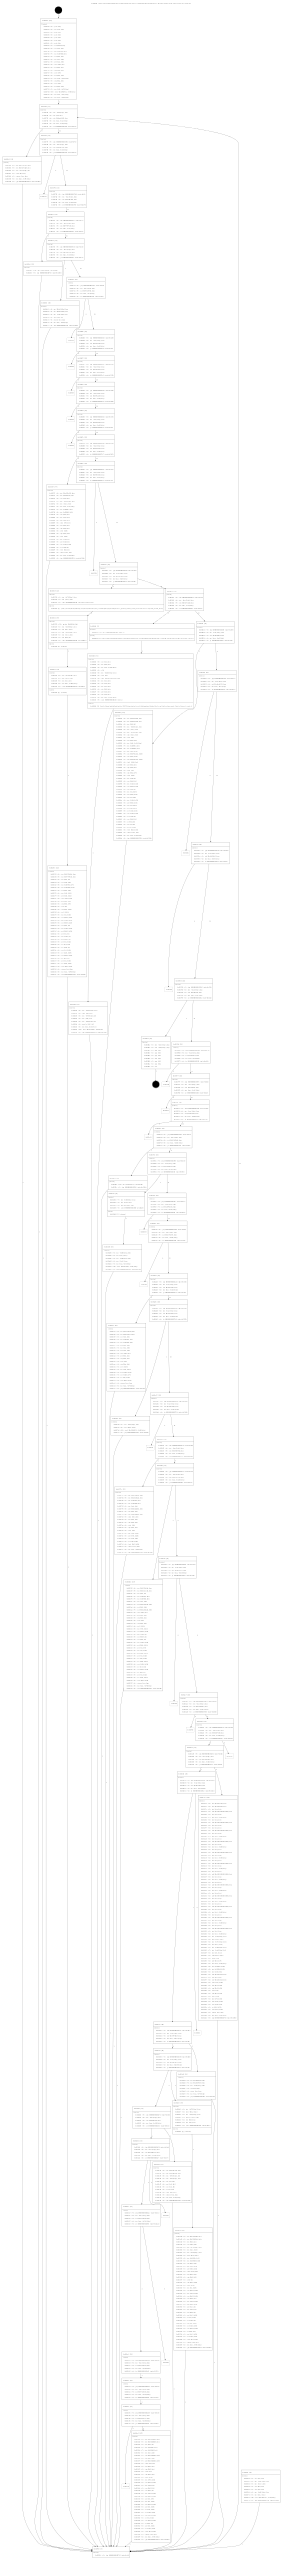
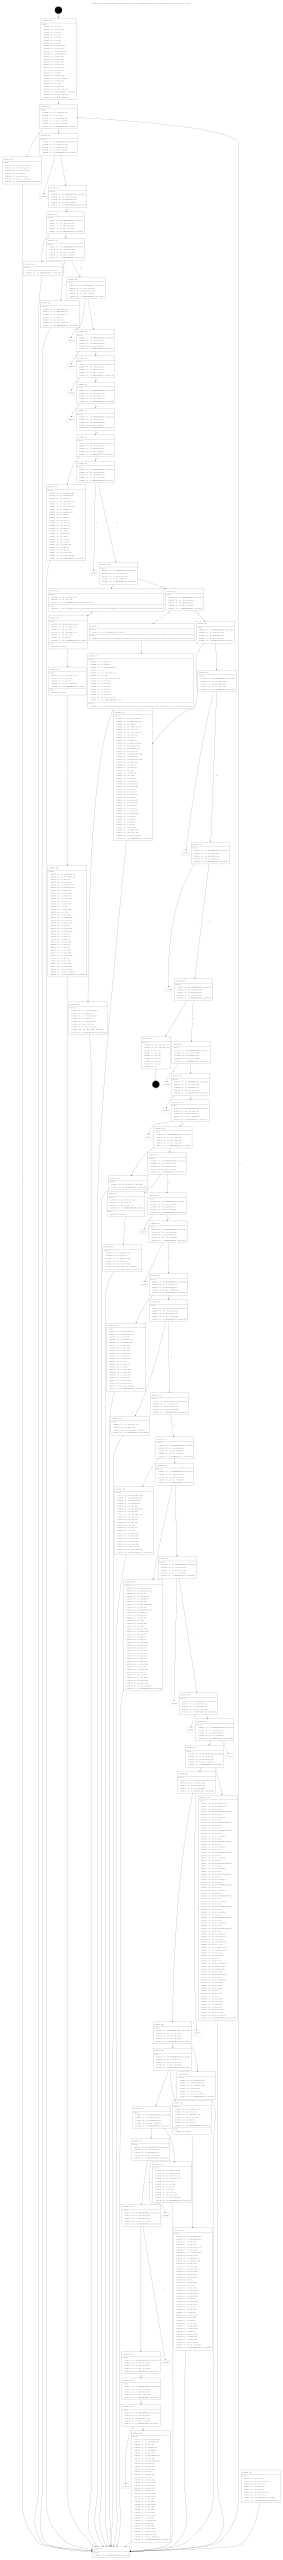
(71, 446) -> none
(150, 1448) -> none
